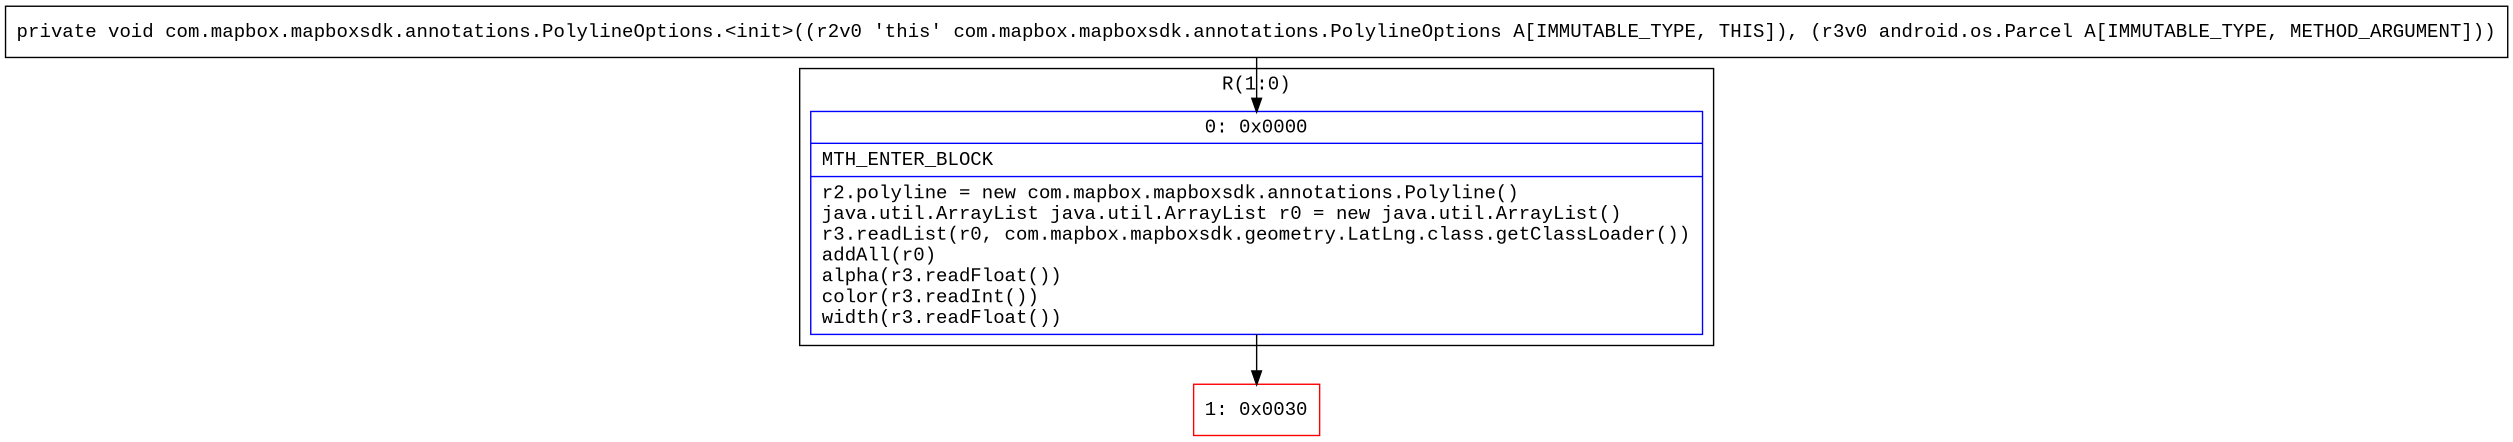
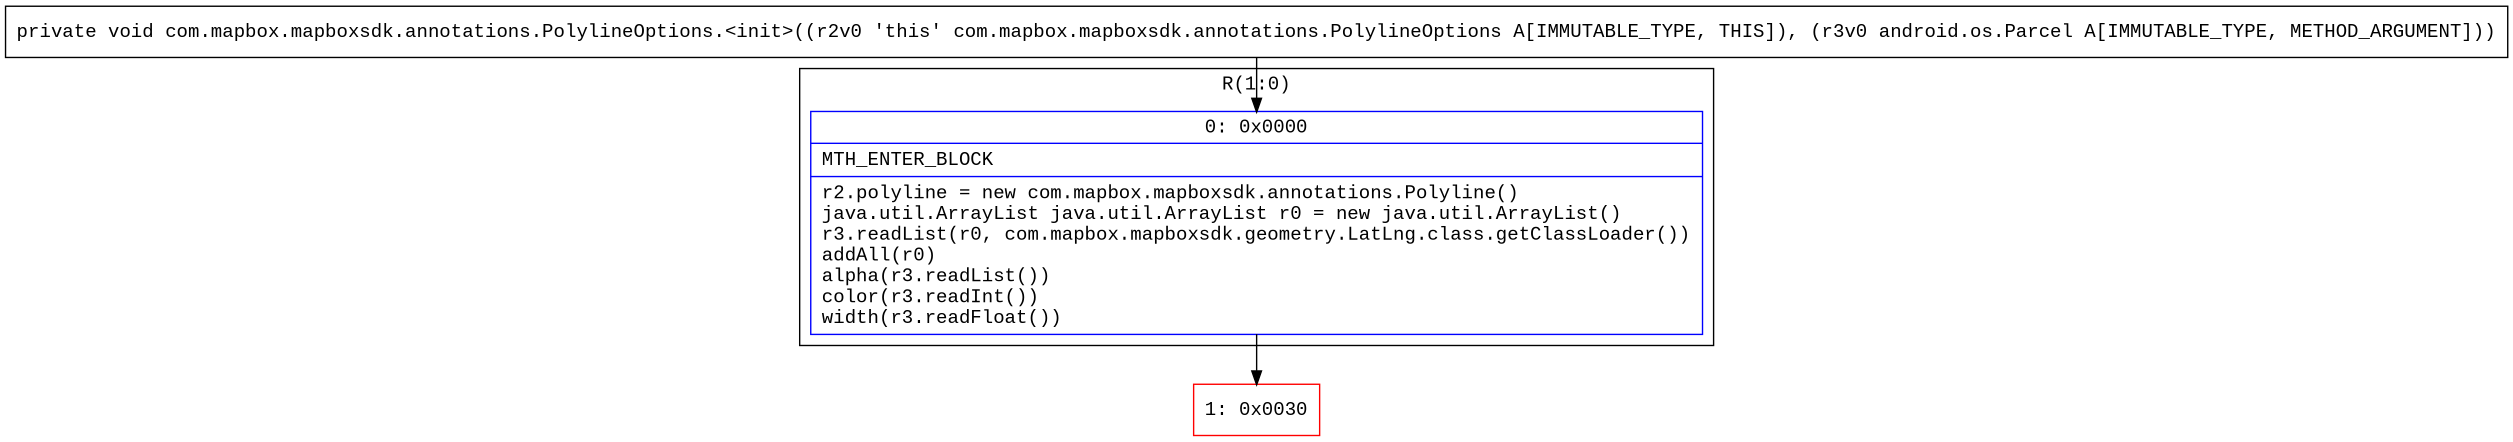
(942, 276) -> (937, 276)
